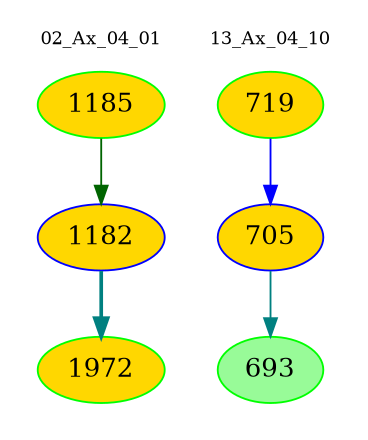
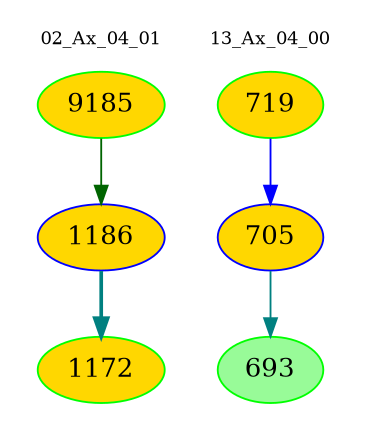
(271, 40) -> (271, 40)
(101, 105) -> (101, 105)
(101, 237) -> (101, 237)
(101, 370) -> (101, 370)
